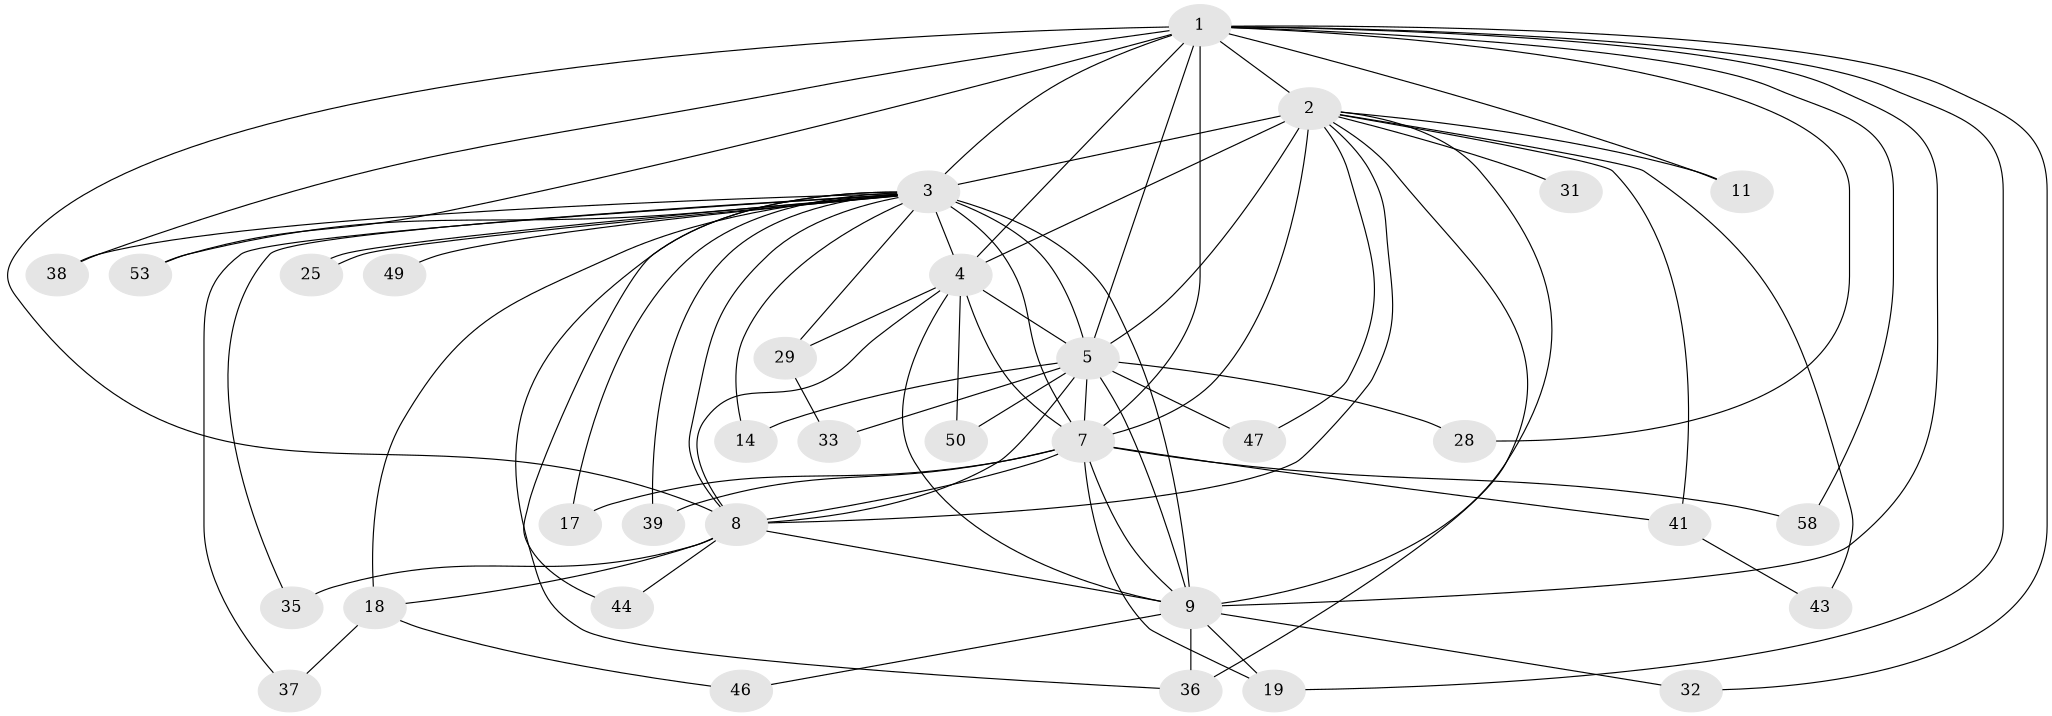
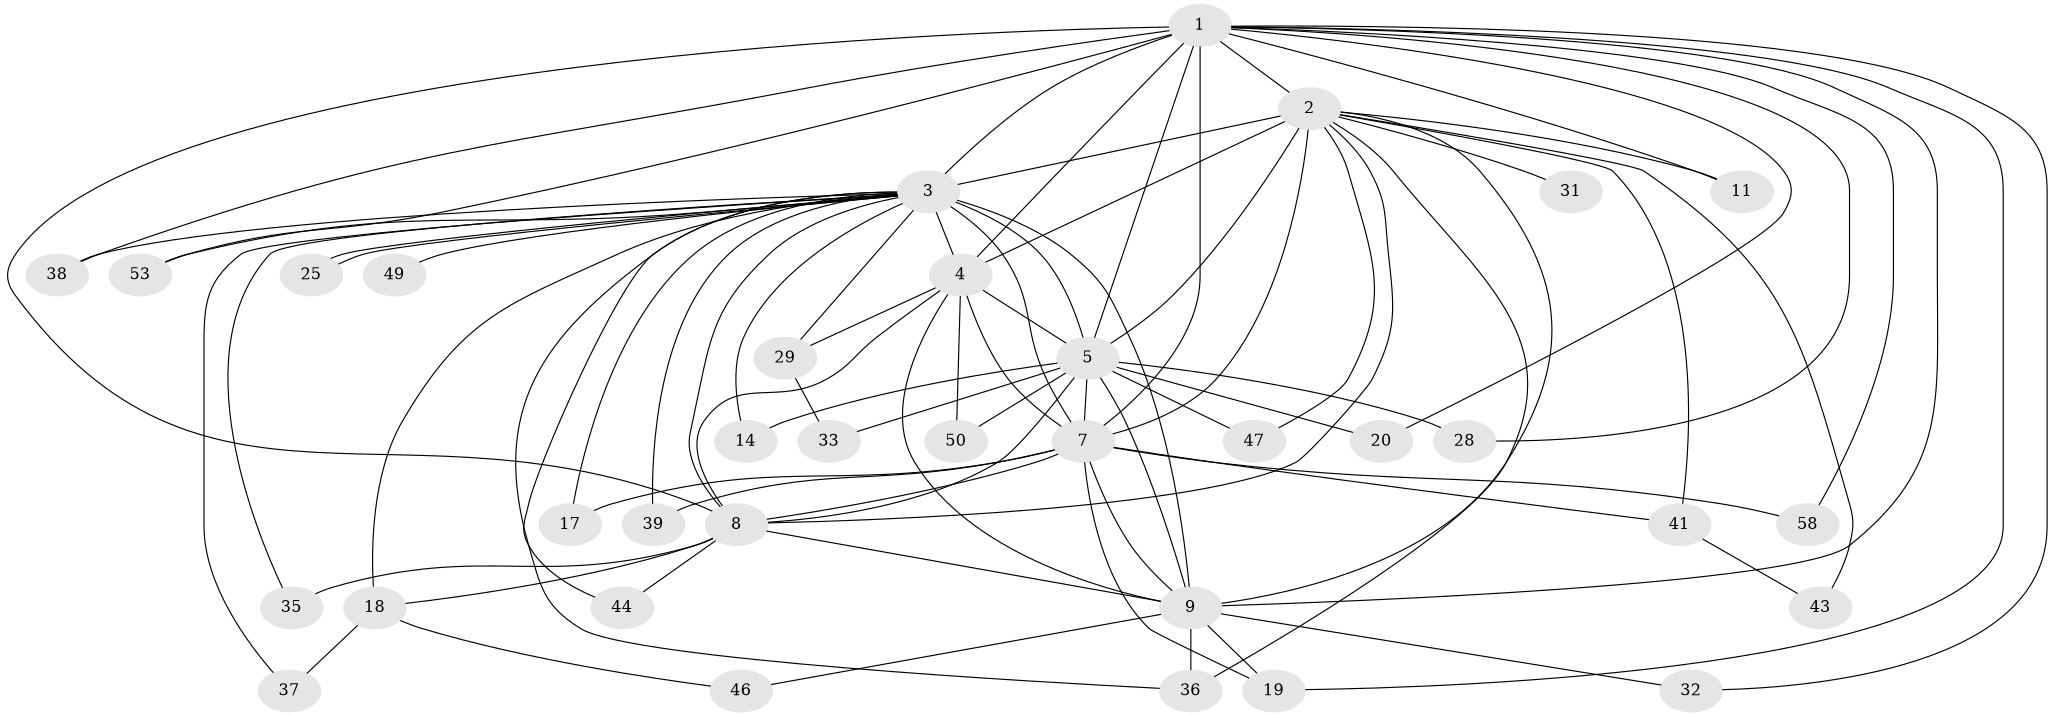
none -> (1381, 441)
